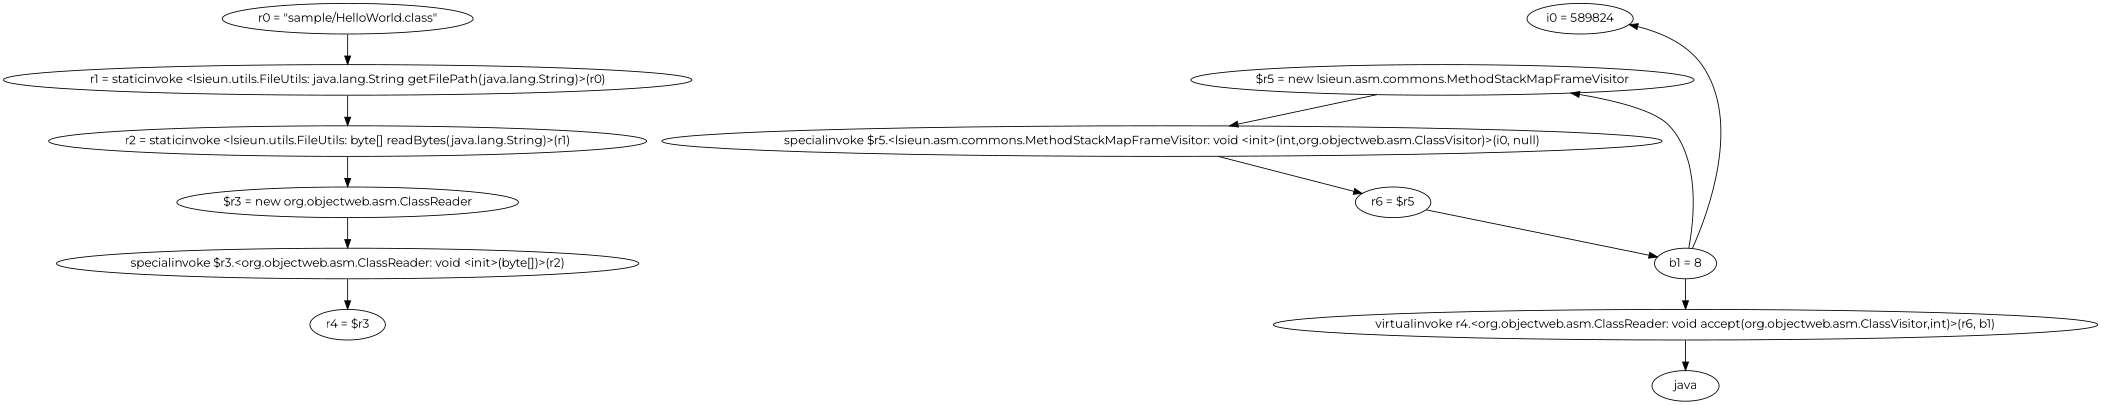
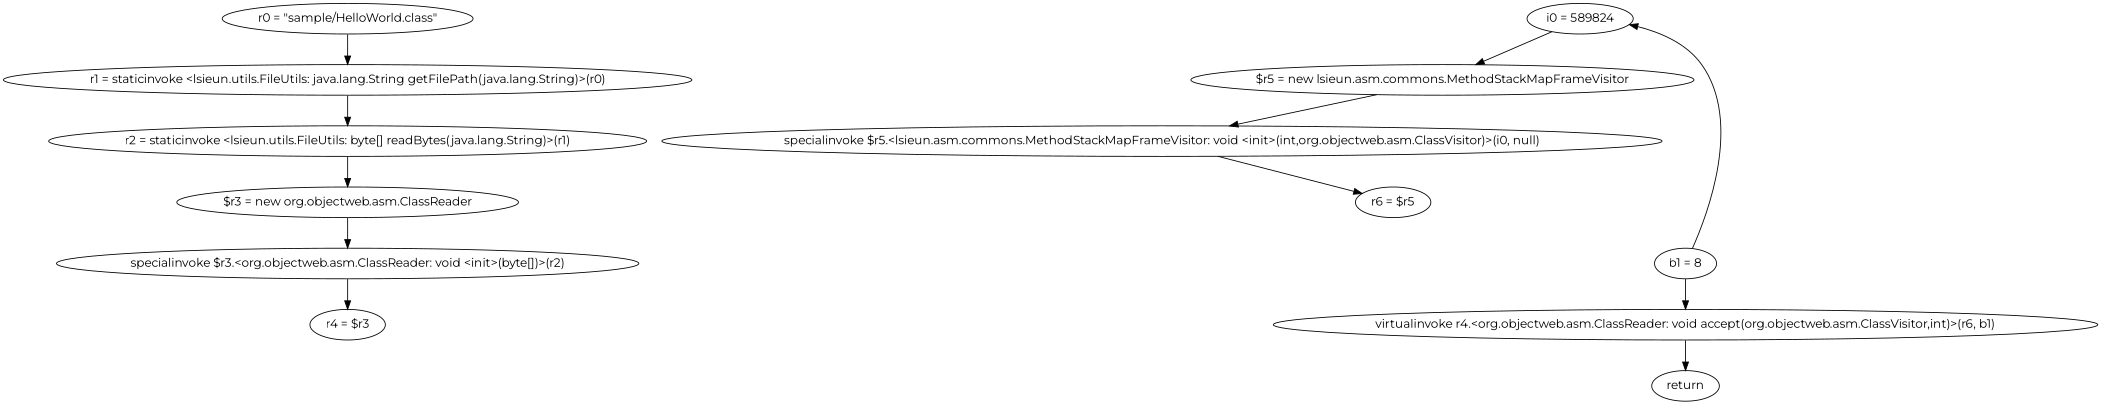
(1679, 139) -> (1518, 47)
(1538, 233) -> none
(1686, 386) -> (1686, 386)
